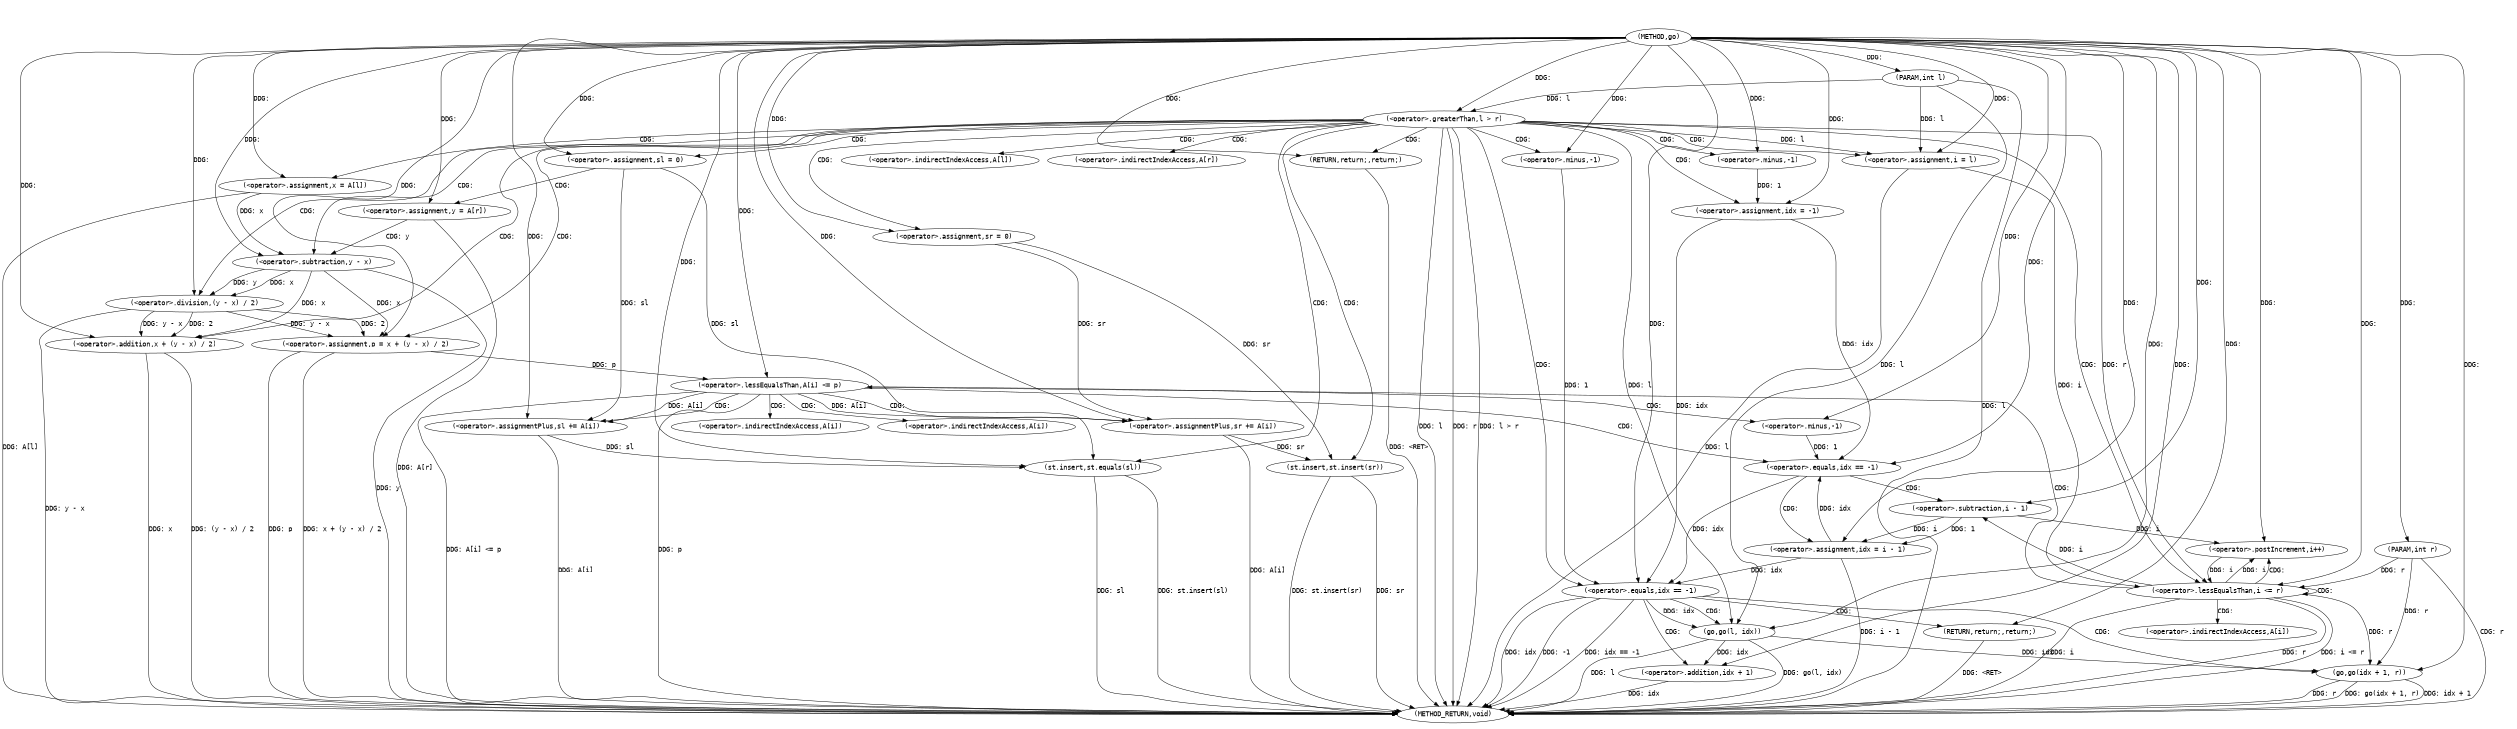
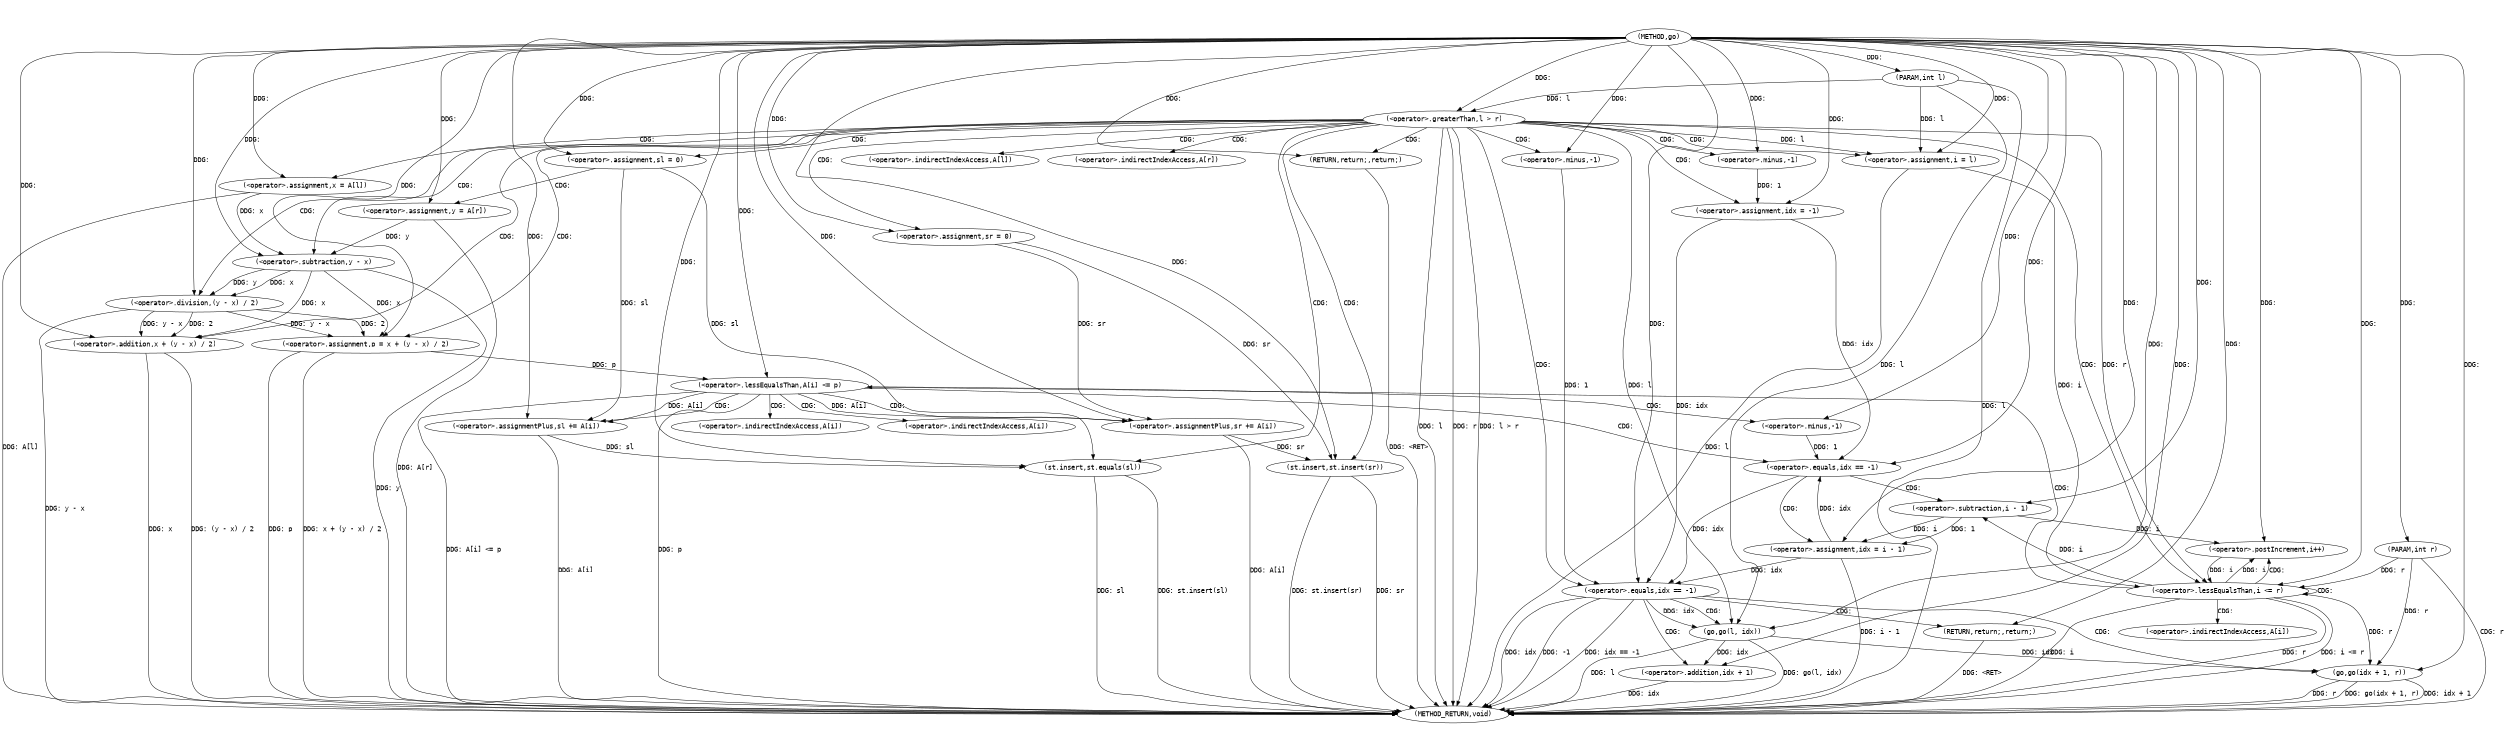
none -> (874, 104)
(398, 237) -> (398, 237)
